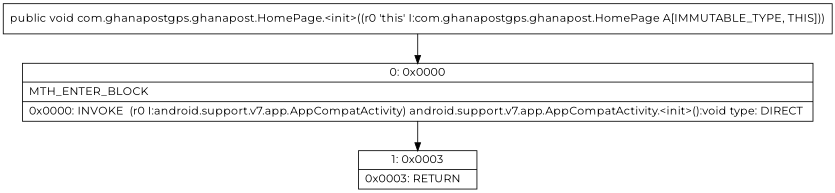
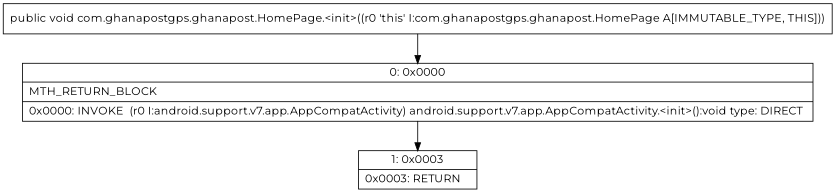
(89, 91) -> (93, 91)
